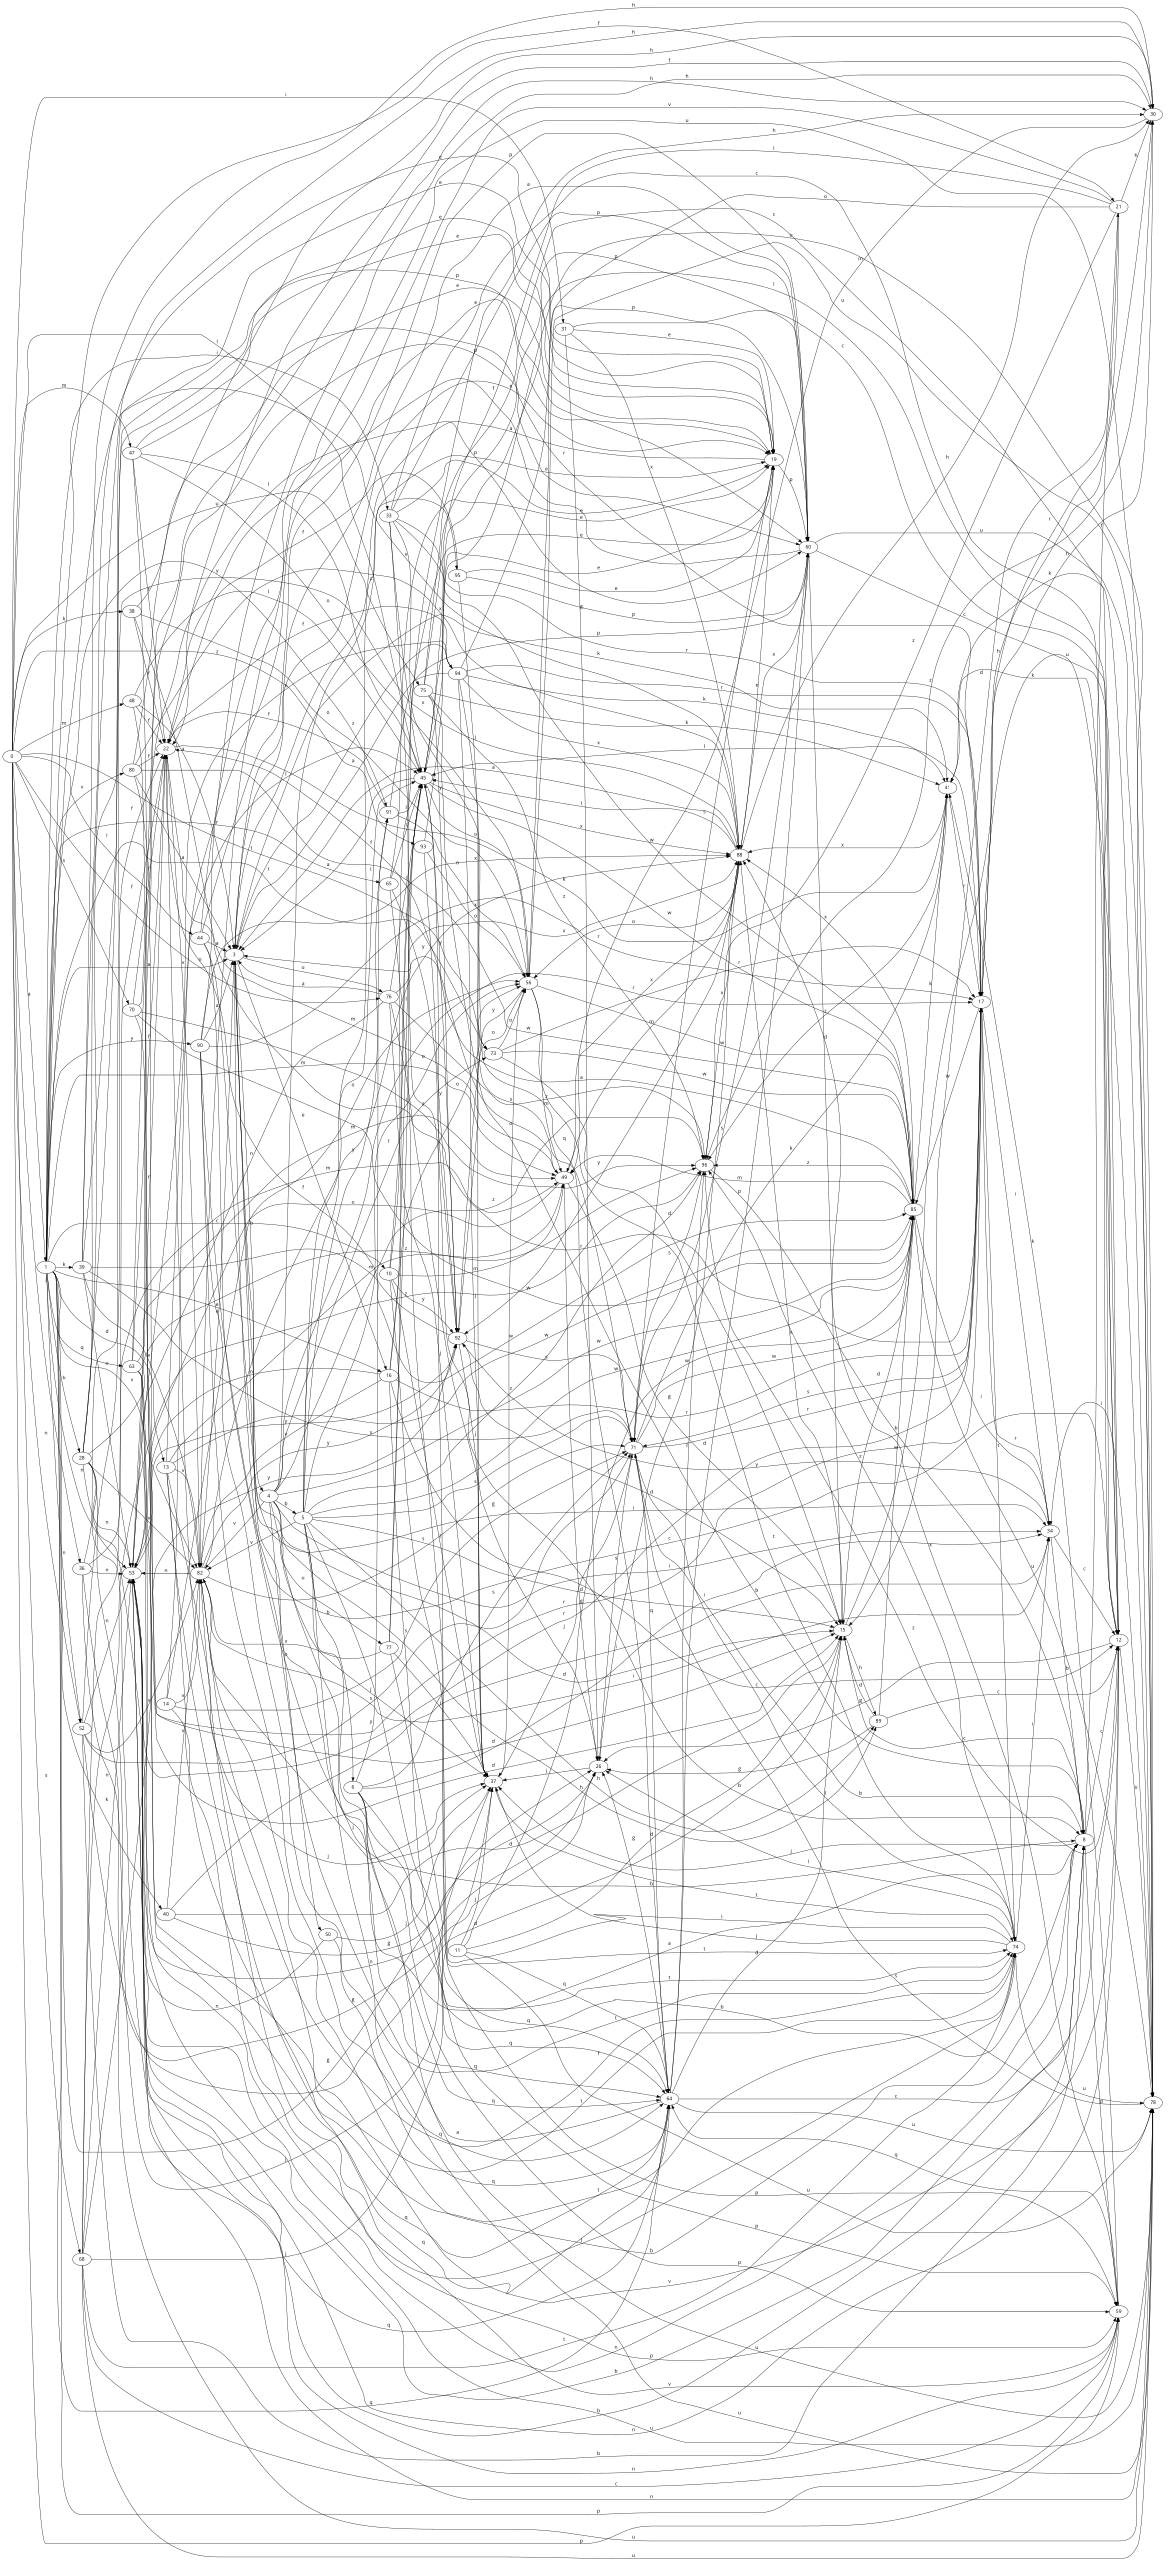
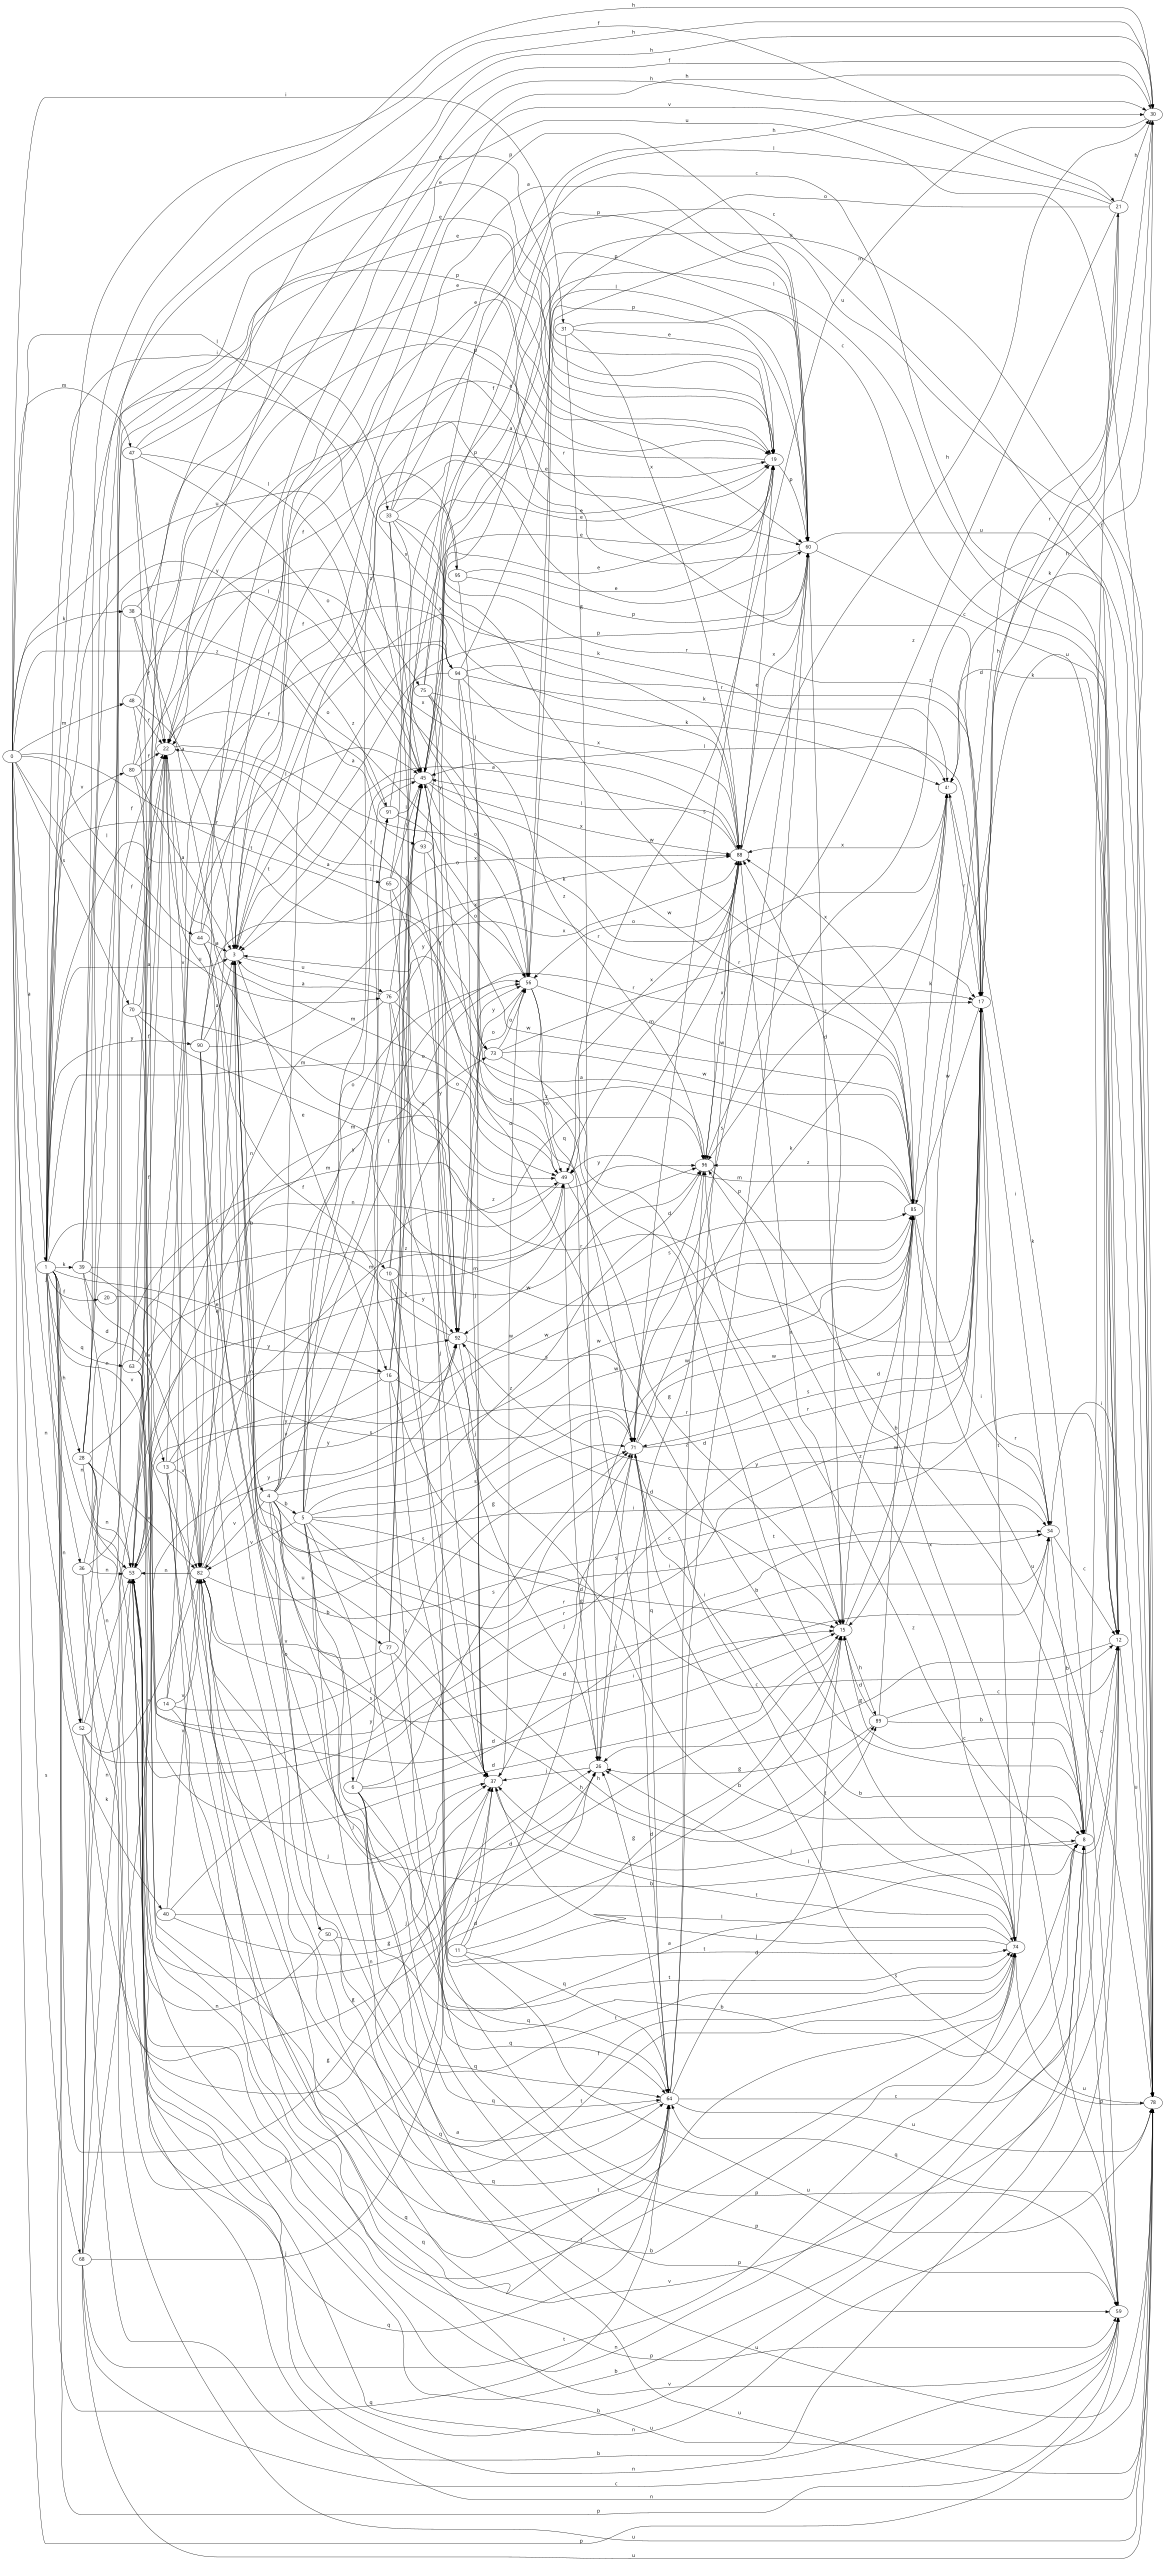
none -> (588, 290)
none -> (107, 1298)
none -> (1030, 1723)
